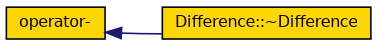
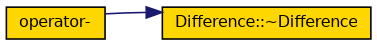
(142, 34) -> (126, 13)
